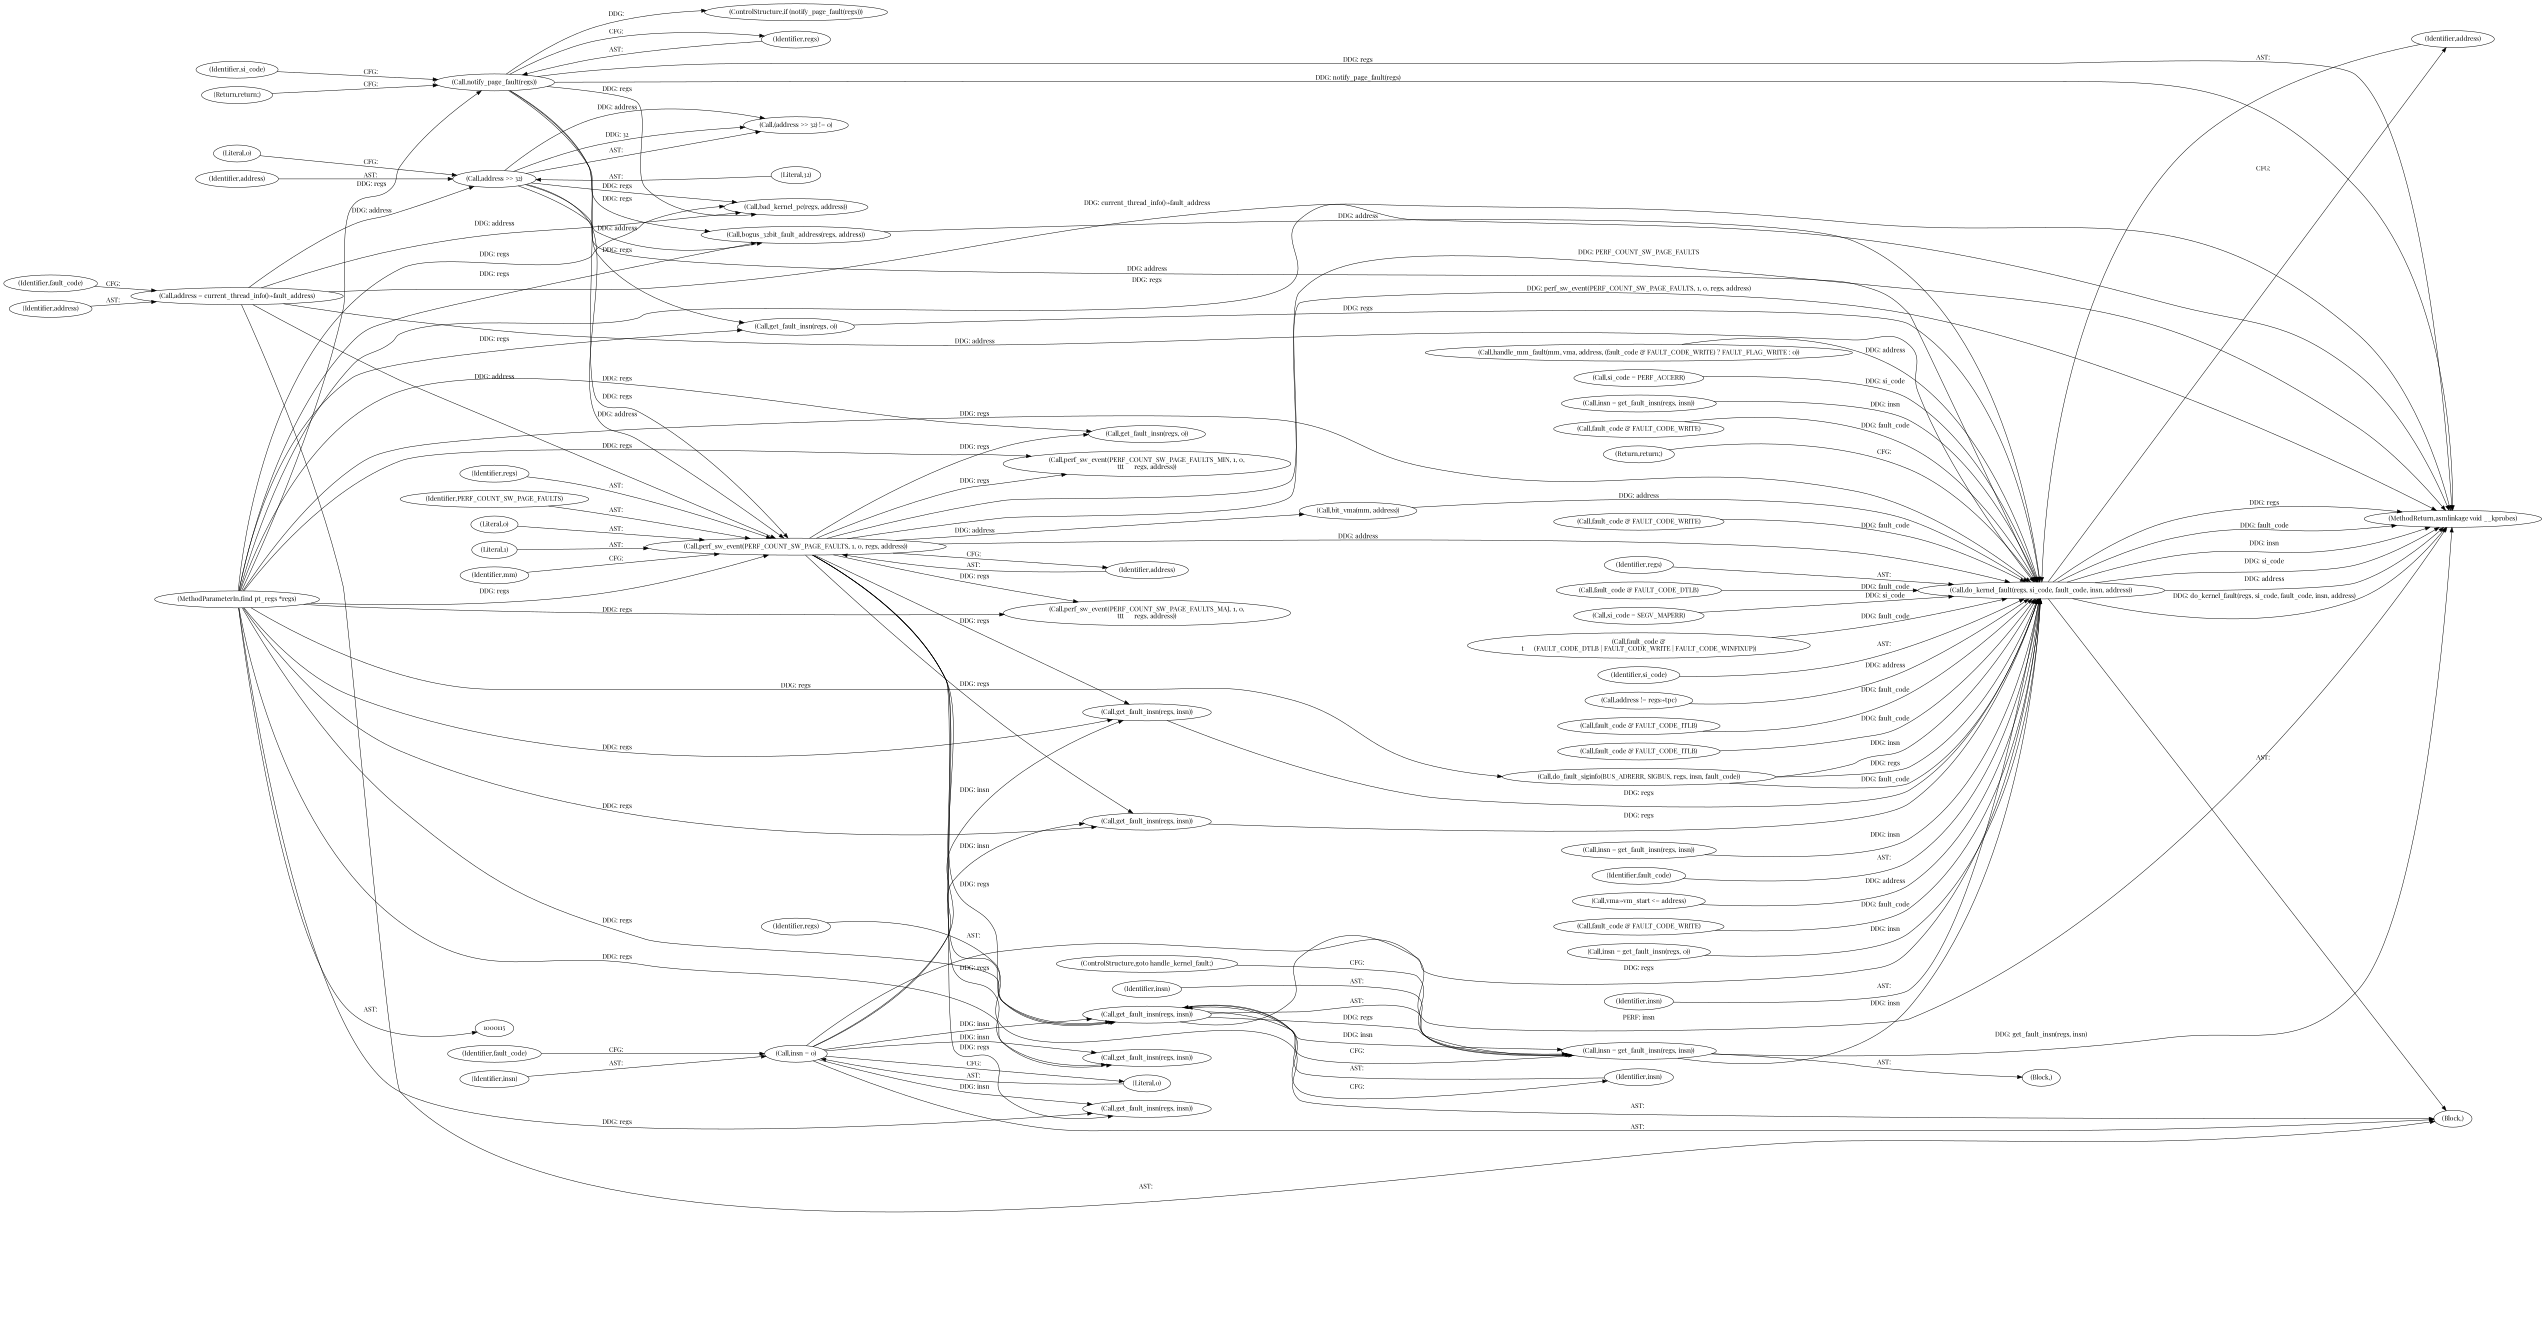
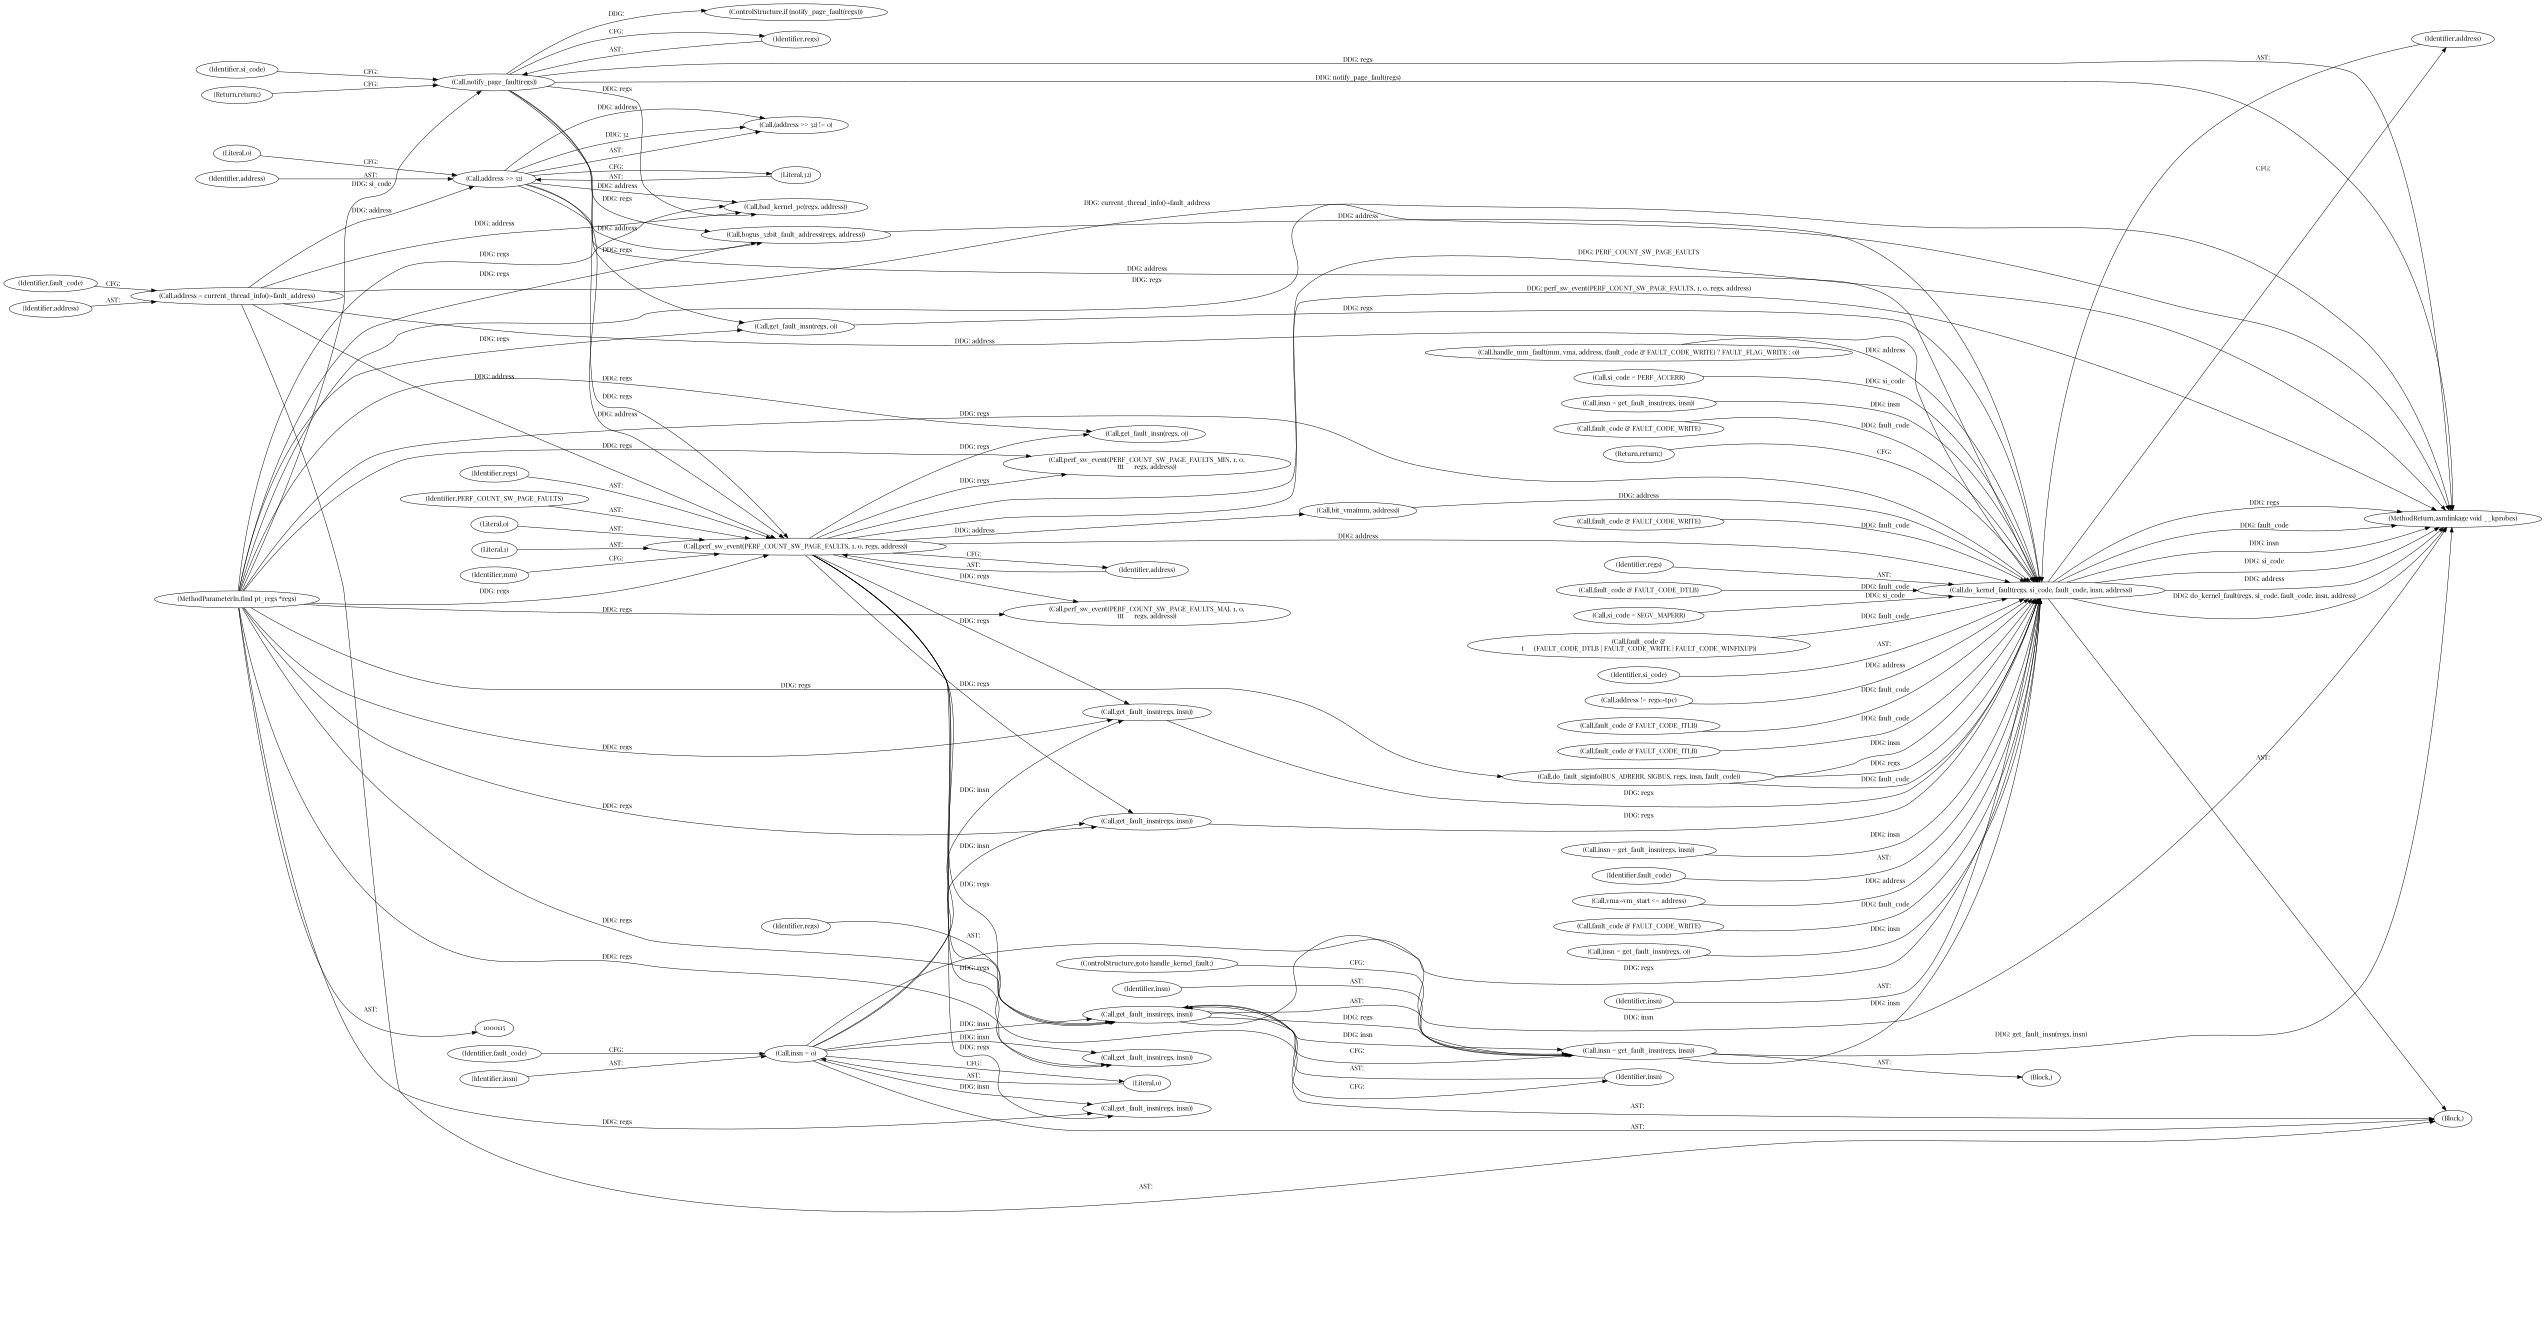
none -> (650, 171)
(372, 184) -> (372, 184)
(617, 186) -> (617, 186)
(1639, 1018) -> (1639, 1018)
